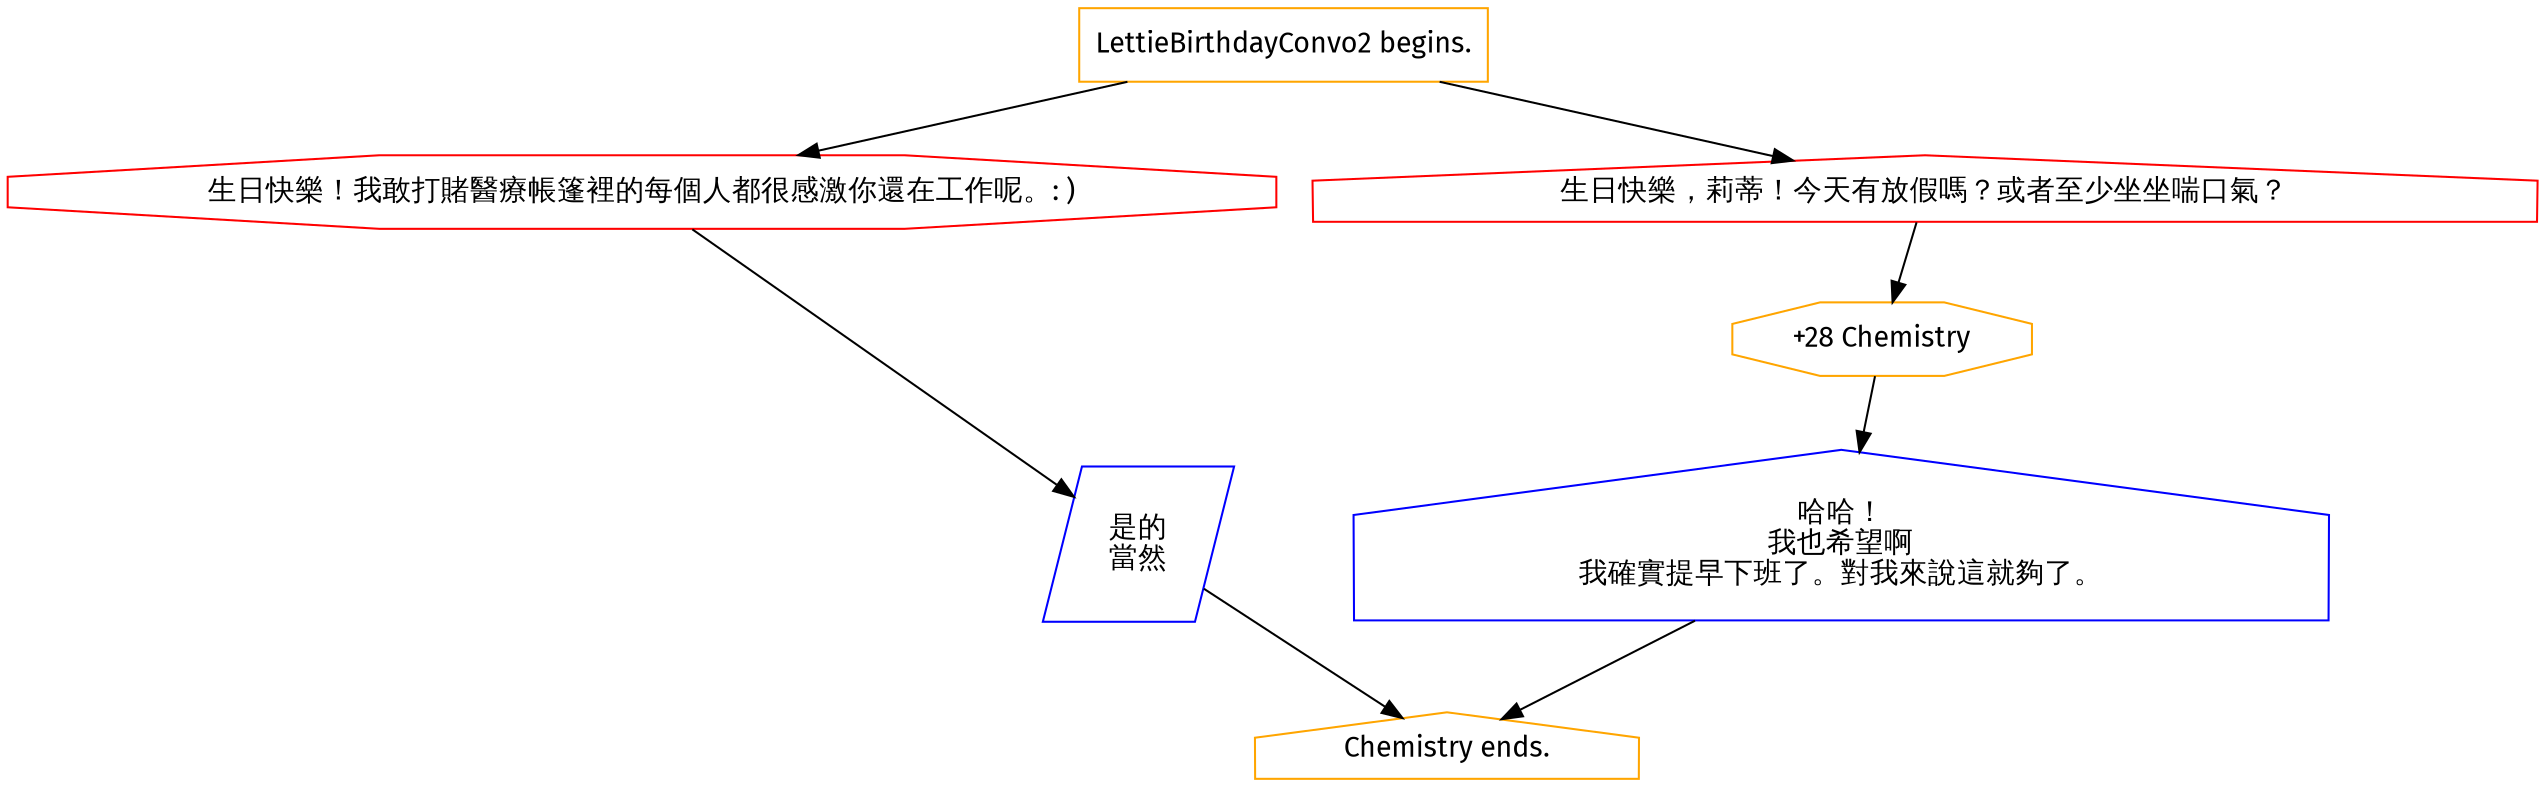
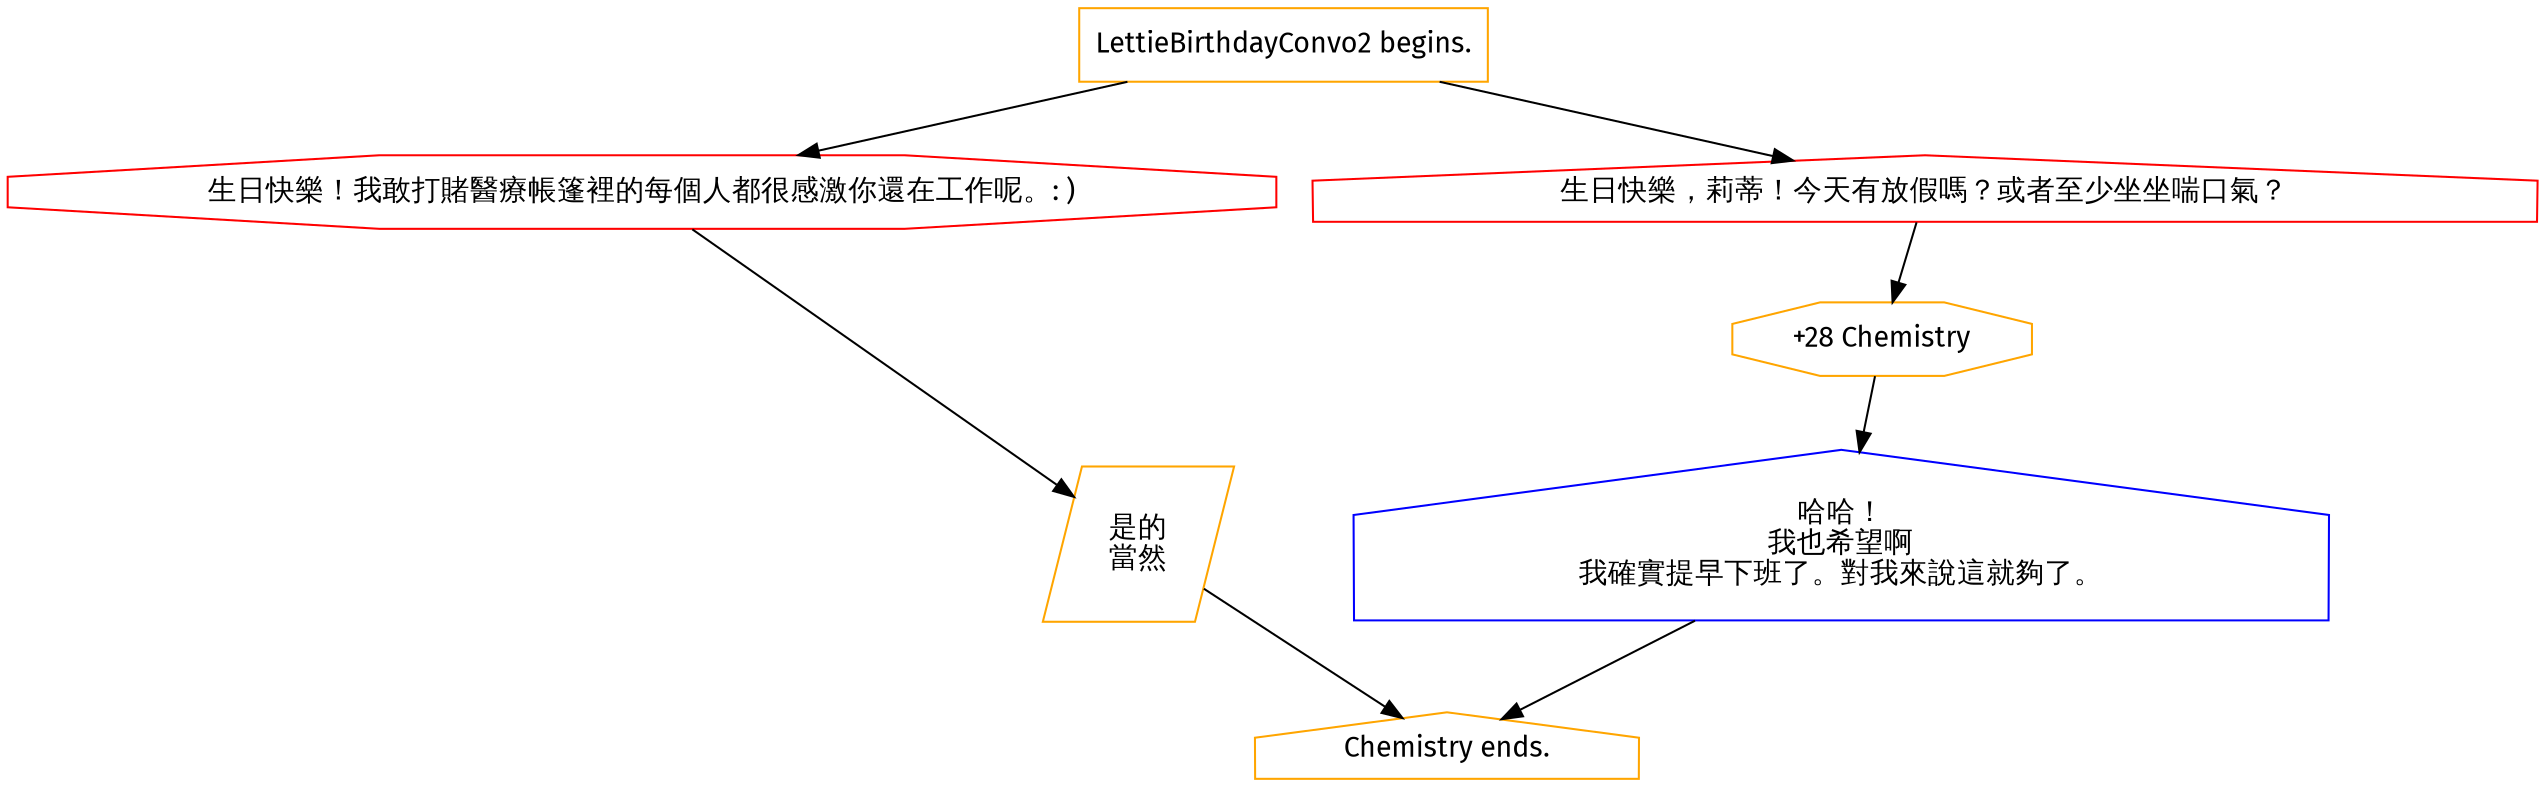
(1138, 544) -> (1138, 544)
